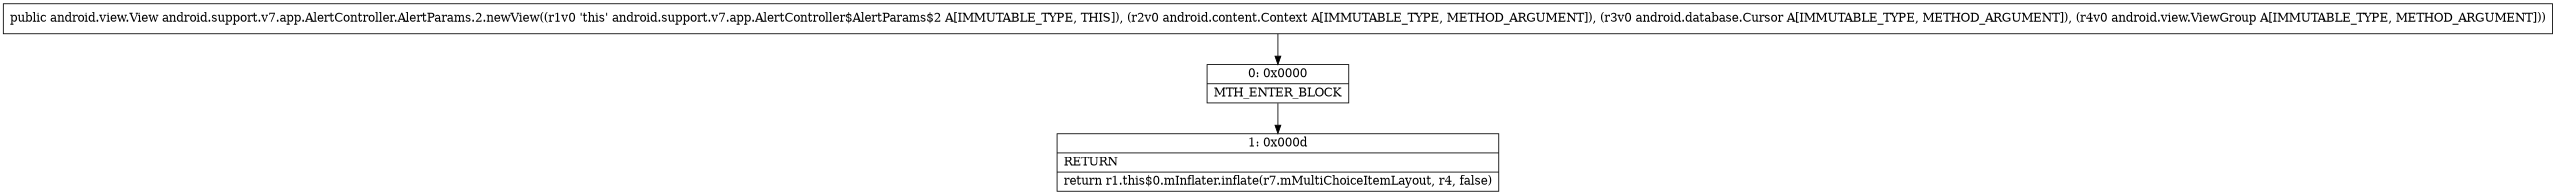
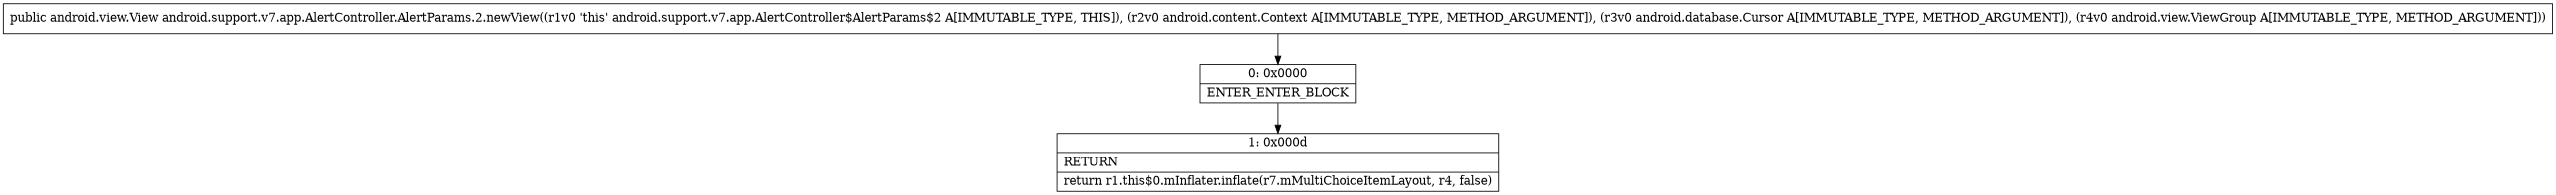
(1278, 93) -> (1278, 93)
